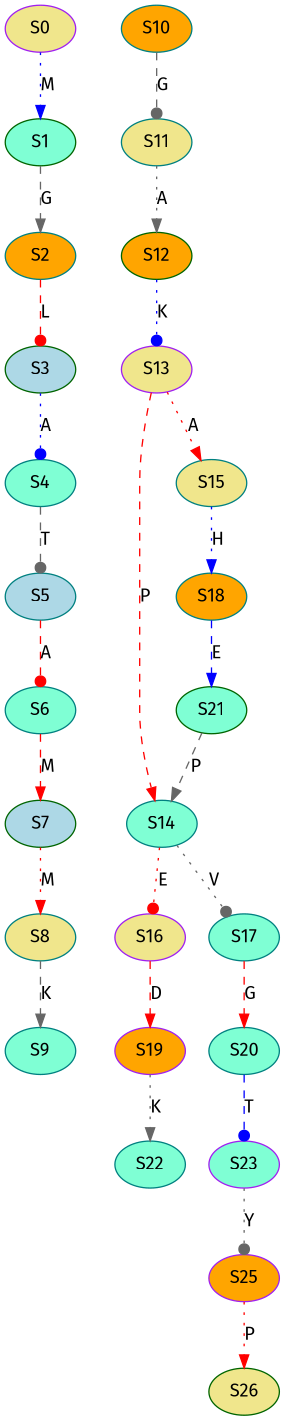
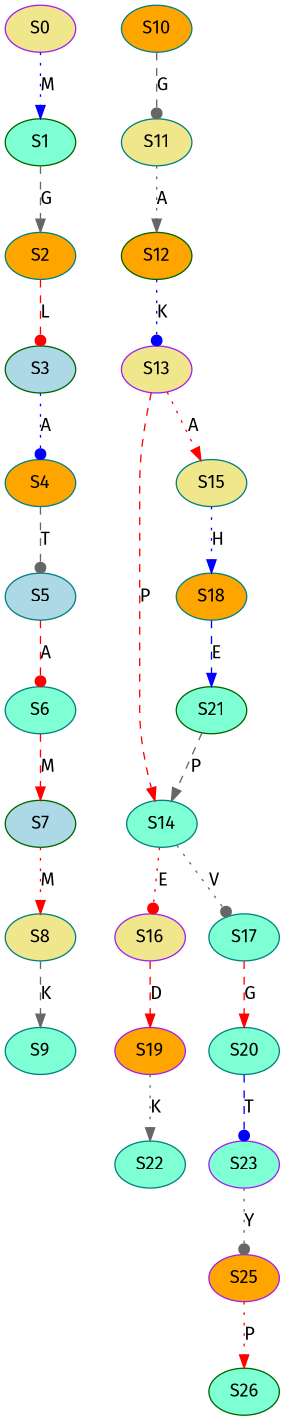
(40, 483) -> (40, 483)
(244, 1392) -> (244, 1392)
